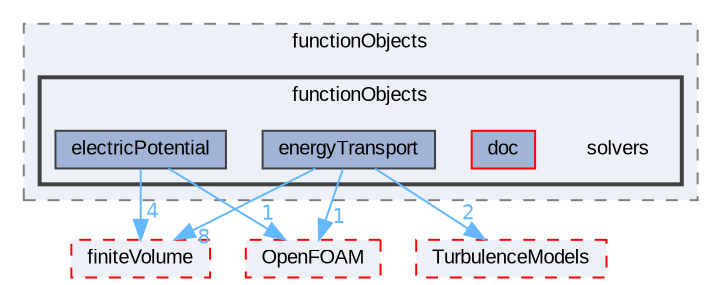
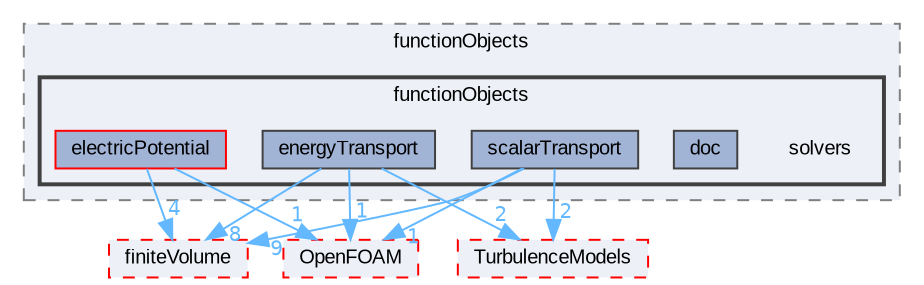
(141, 150) -> (141, 150)
(503, 150) -> (706, 150)
none -> (555, 150)
